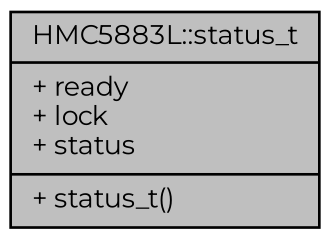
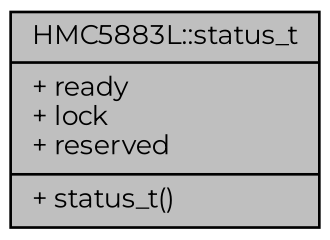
(85, 146) -> (101, 146)
